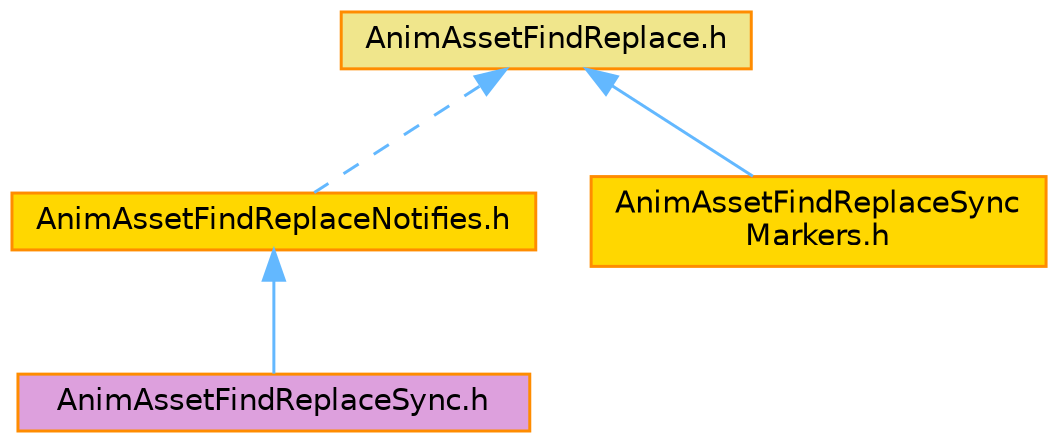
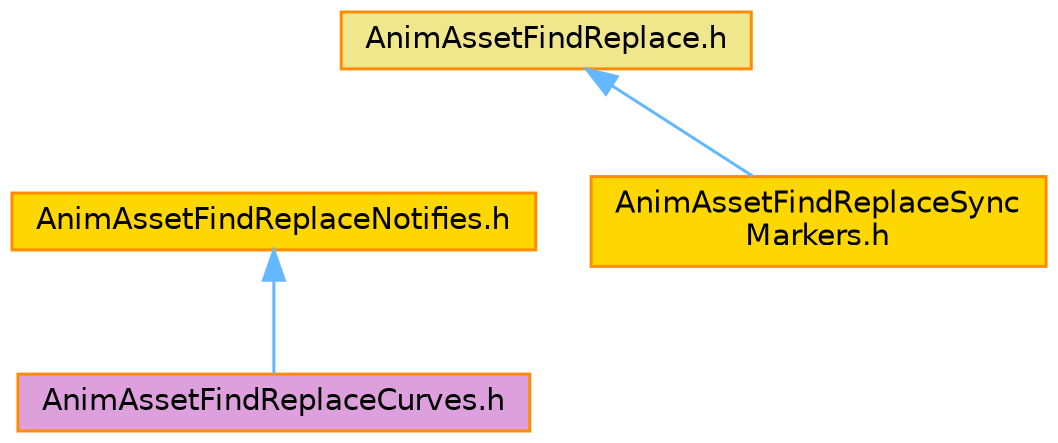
(397, 139) -> none
(274, 403) -> (274, 403)
